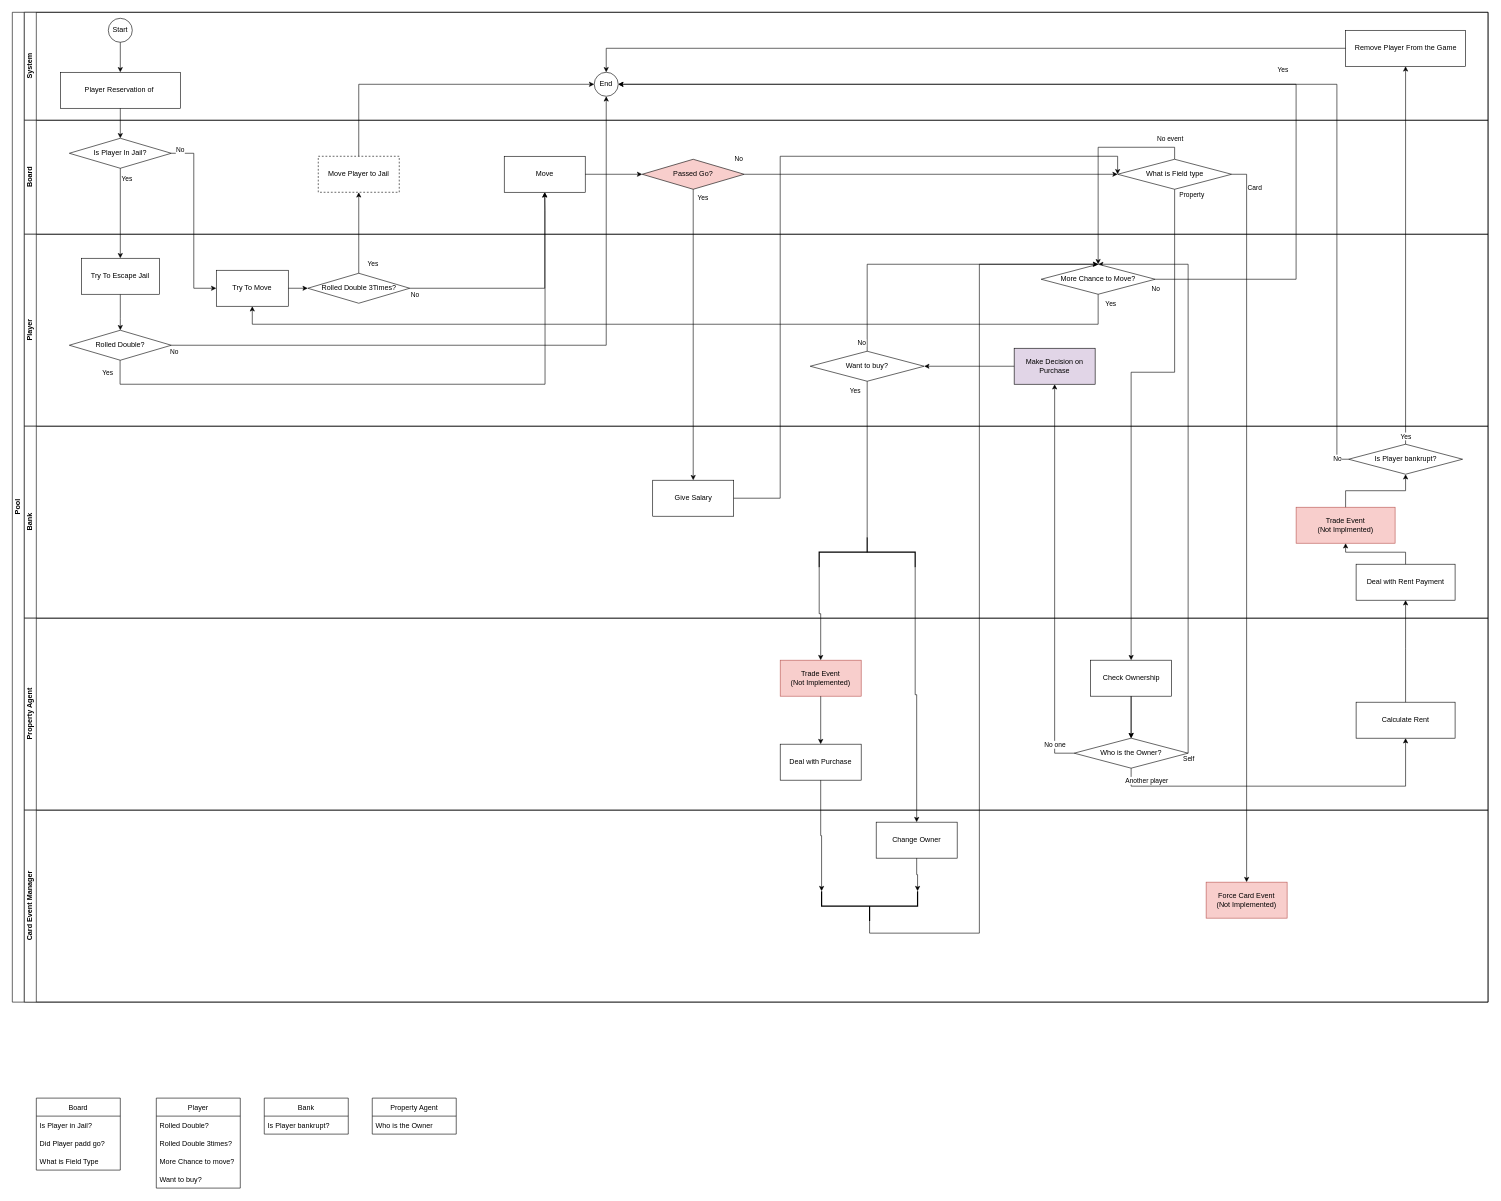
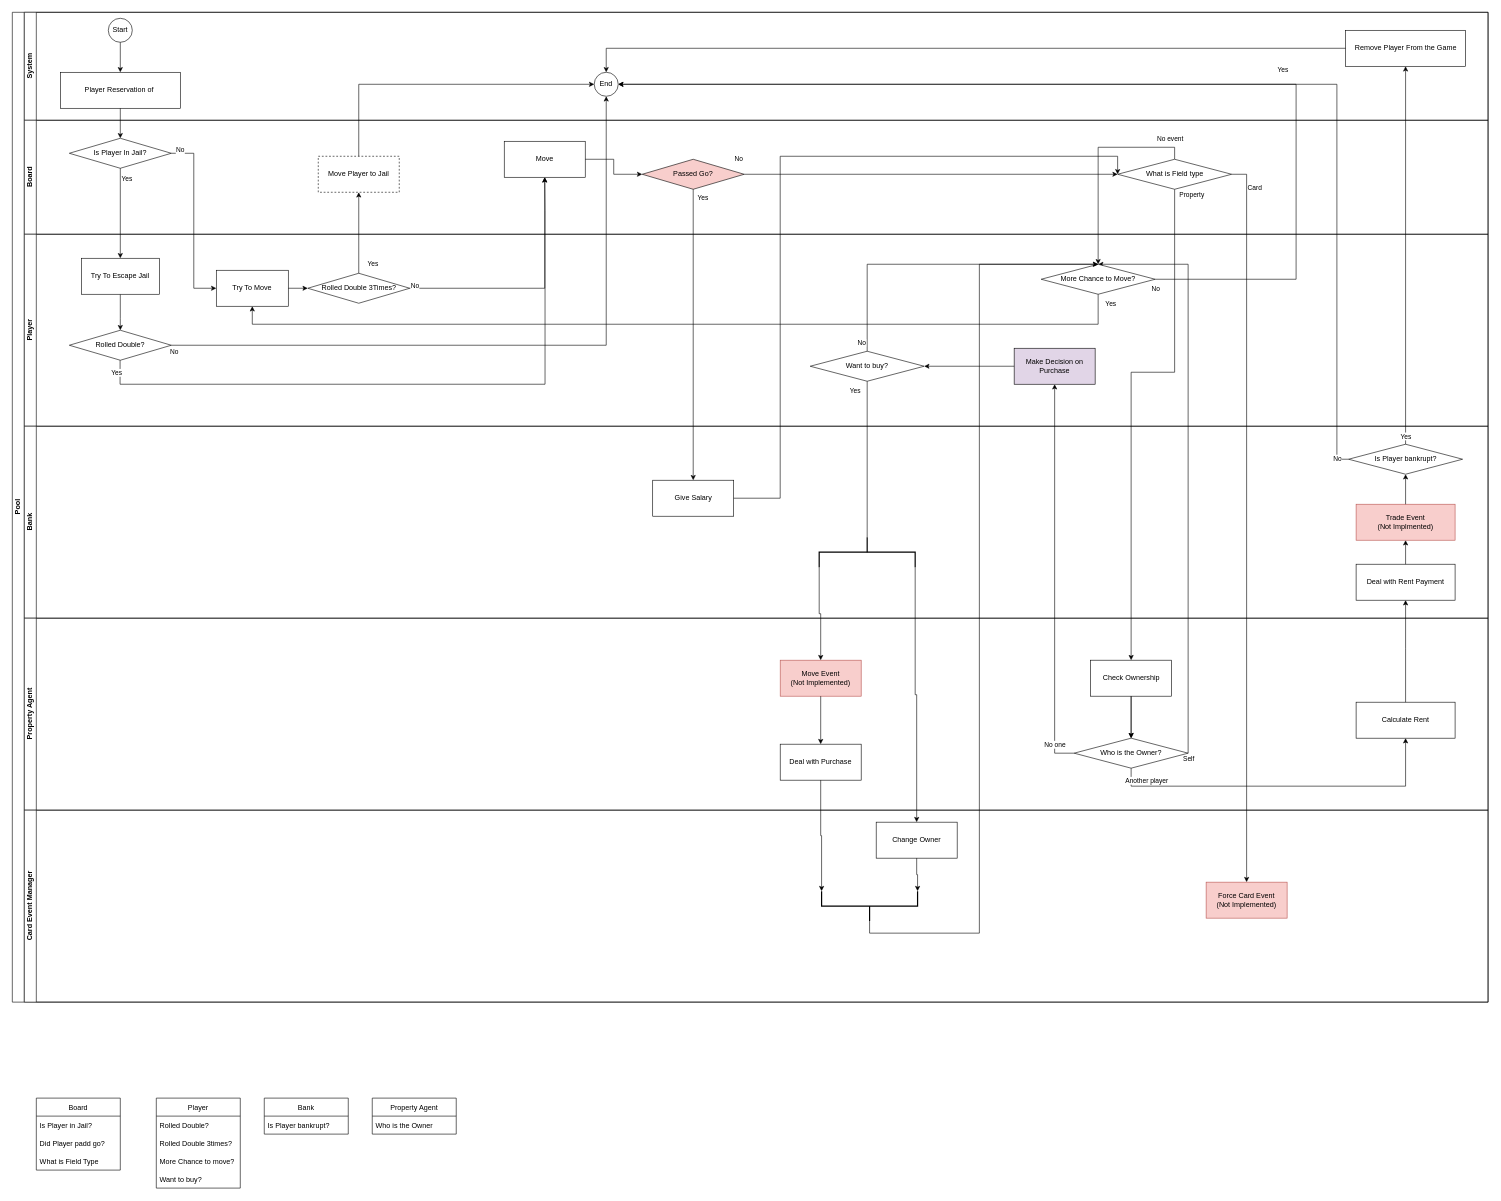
(545, 174) -> (545, 159)
(1346, 525) -> (1406, 522)
(821, 678) -> (821, 678)
